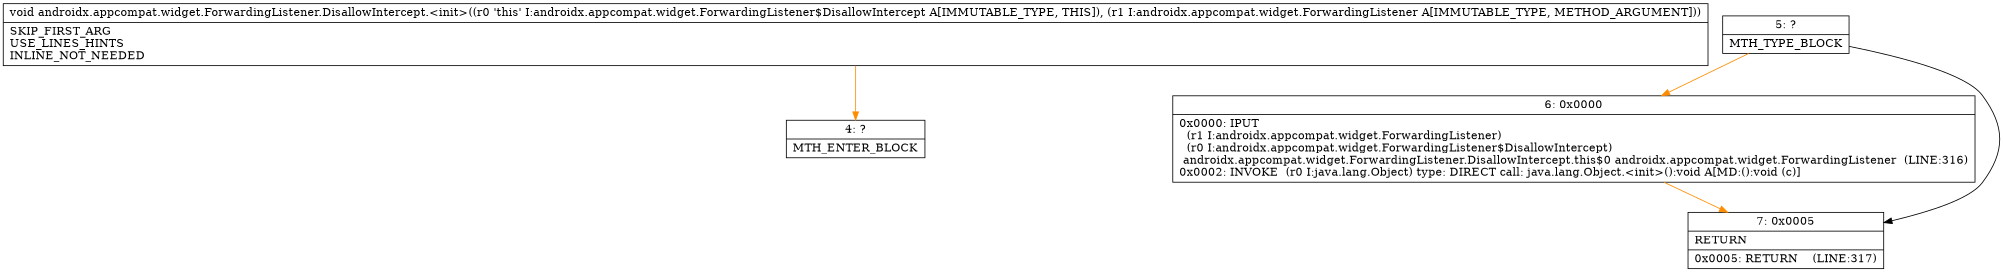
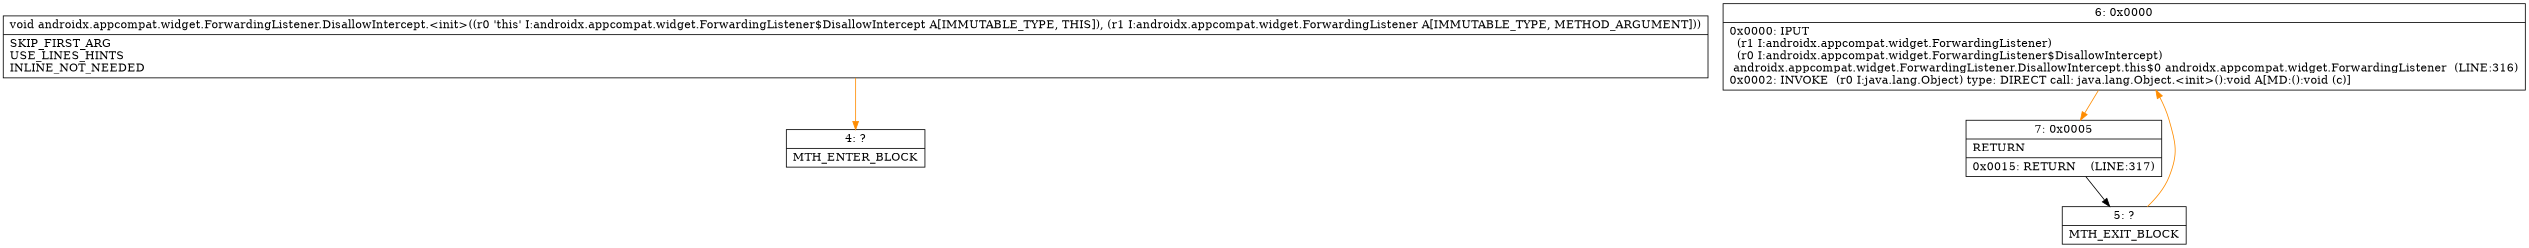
(1786, 44) -> (2124, 234)
(1995, 117) -> (2095, 188)
(1786, 259) -> (2064, 167)
